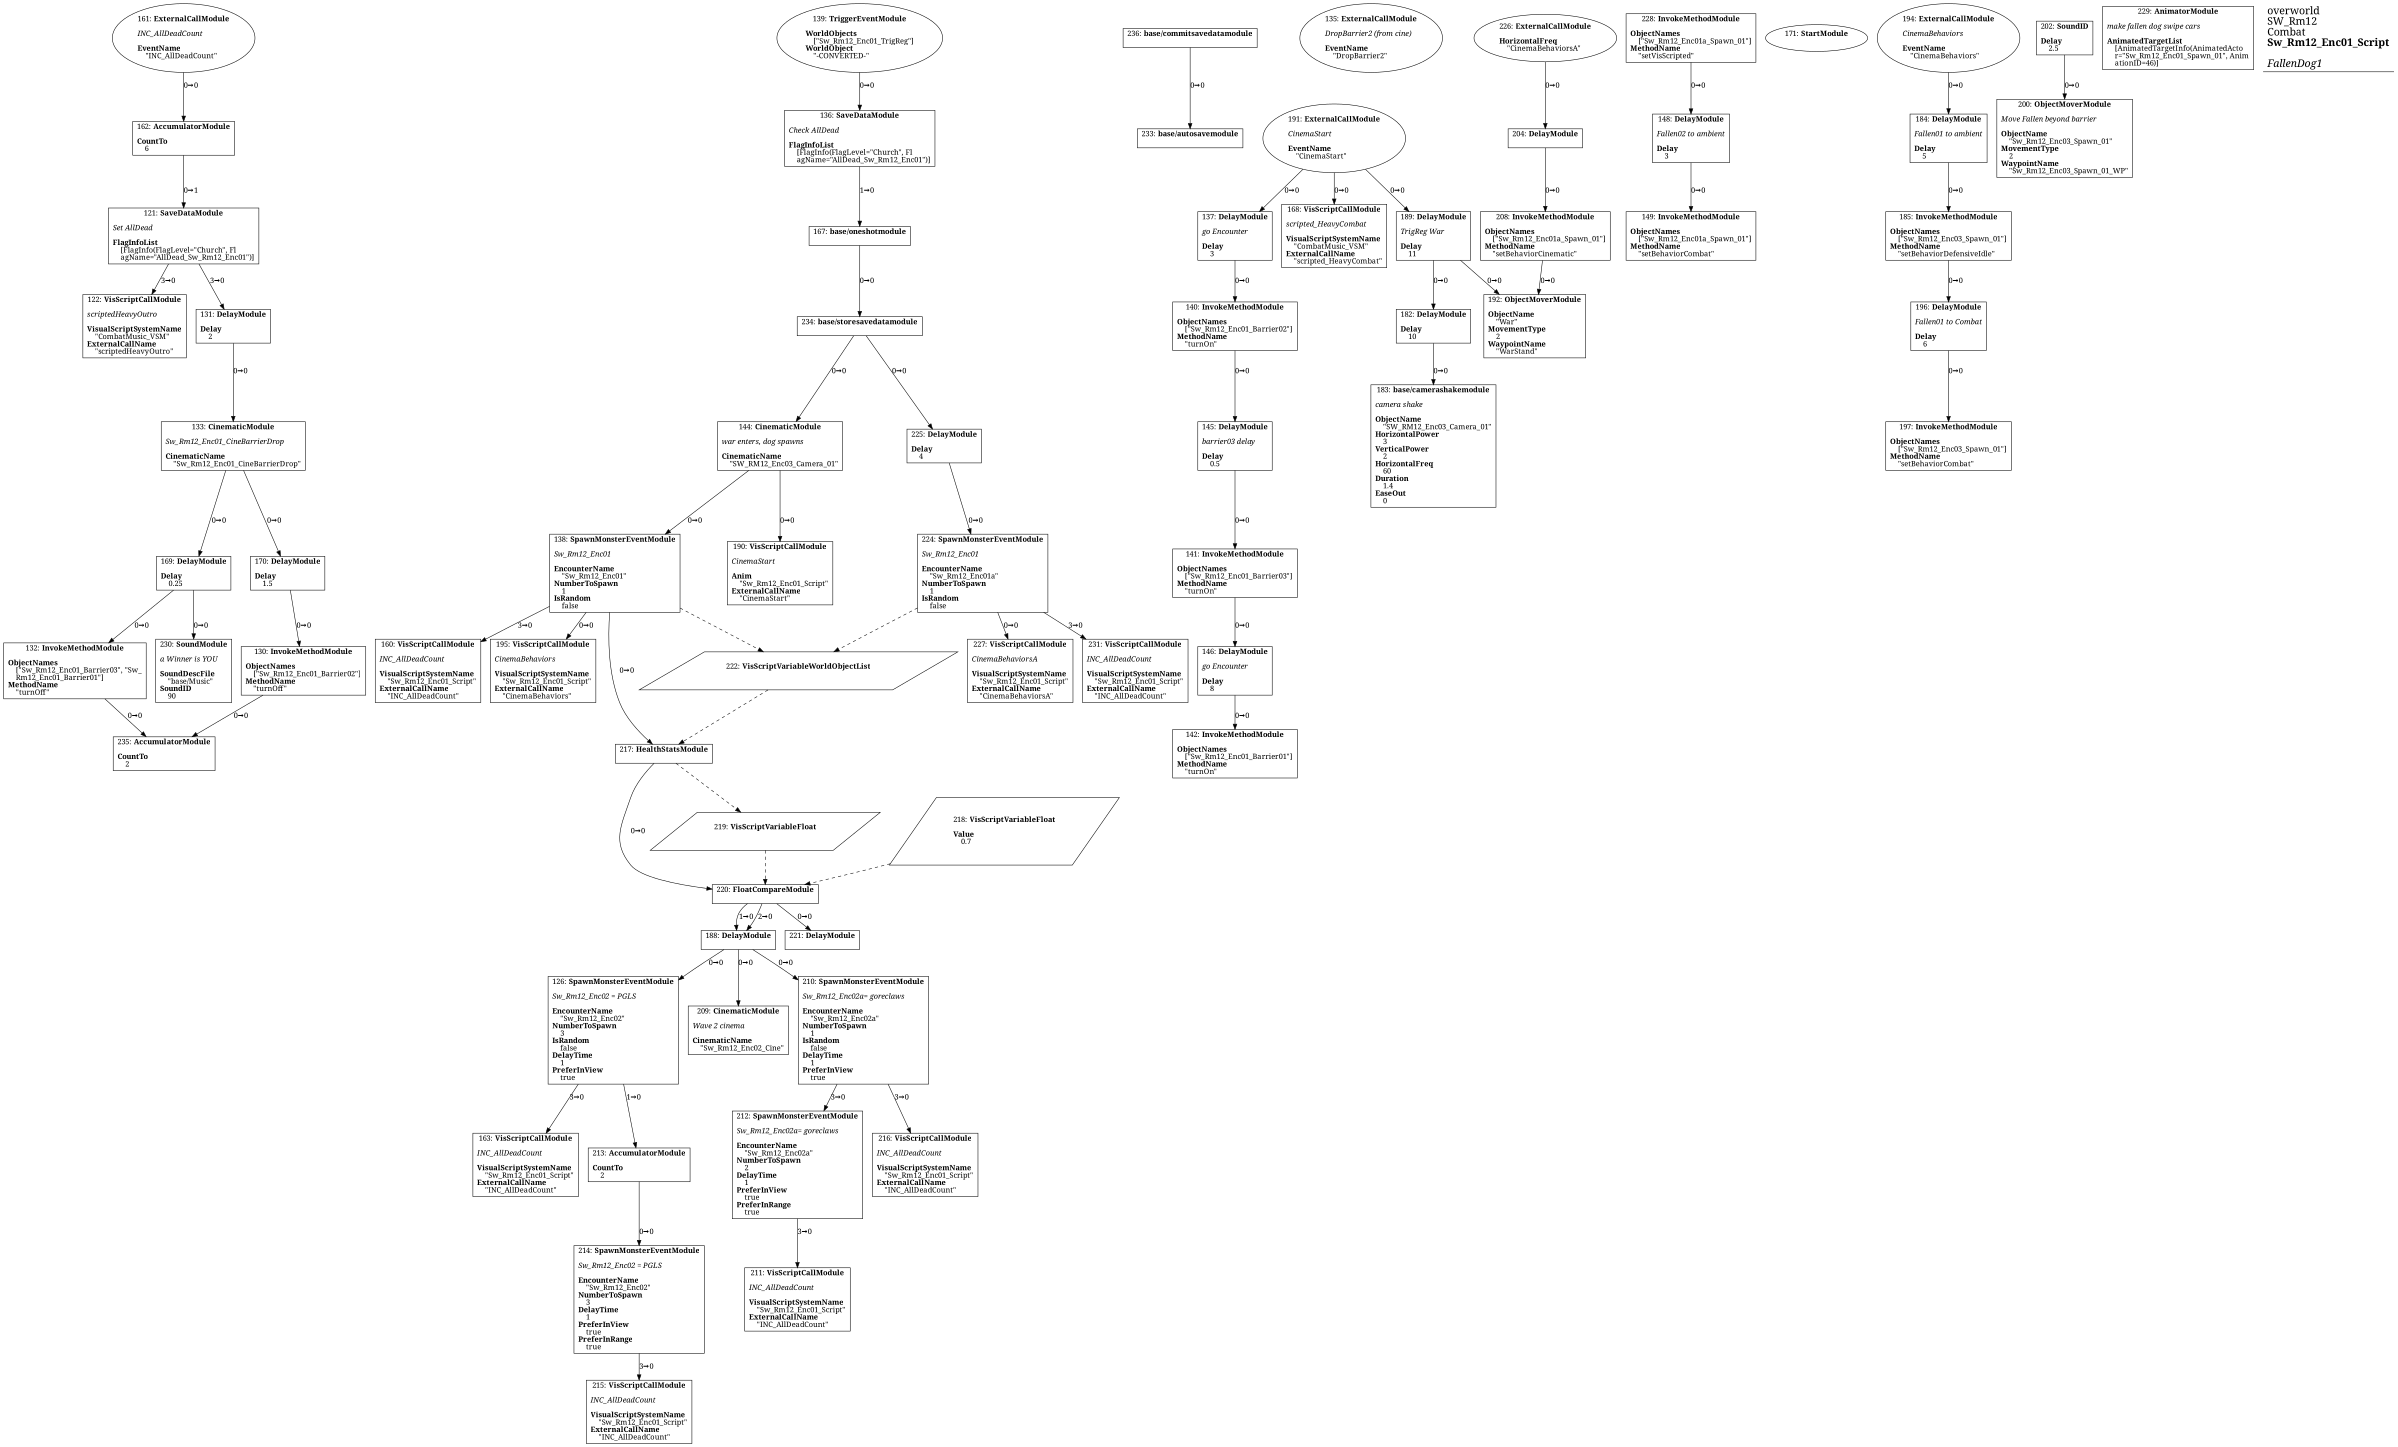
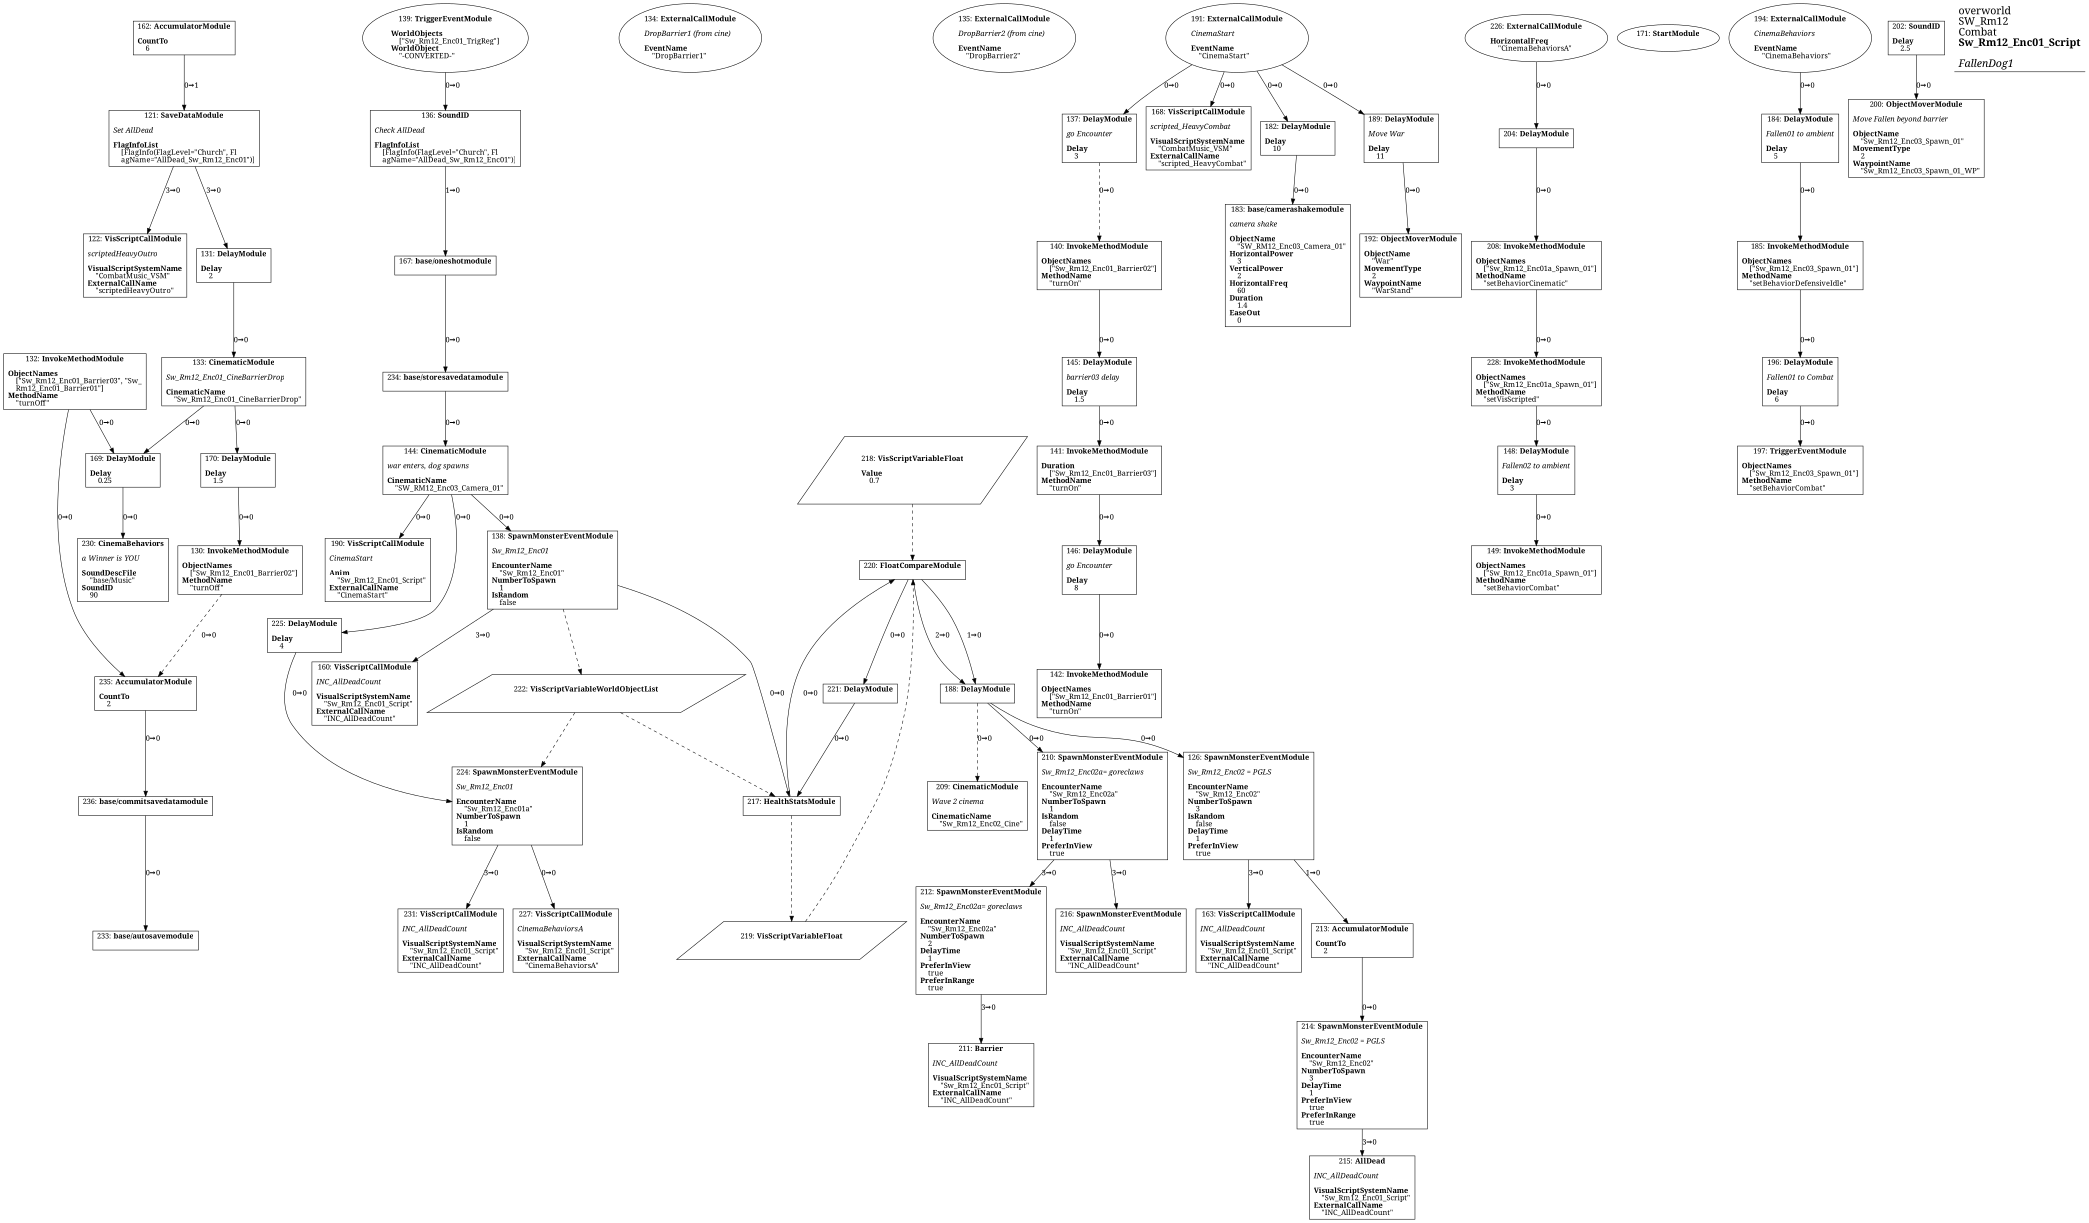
(184, 38) -> none
none -> (690, 38)
(2178, 38) -> none
(868, 116) -> (454, 116)
(1423, 232) -> (1387, 134)
(1541, 275) -> (1536, 321)
(1235, 278) -> (1099, 199)
(1433, 282) -> (1271, 94)
(898, 380) -> (443, 598)
(1957, 427) -> (1808, 451)
(1211, 464) -> (1075, 400)
(1202, 569) -> (1058, 466)
(143, 615) -> (101, 429)
(878, 629) -> (559, 738)
(202, 644) -> (131, 544)
(543, 671) -> none
(230, 715) -> (192, 633)
none -> (827, 747)
none -> (146, 751)
(738, 975) -> (977, 740)
(933, 1138) -> (1129, 914)
(806, 1273) -> (989, 1049)
(647, 1385) -> (1370, 1161)
